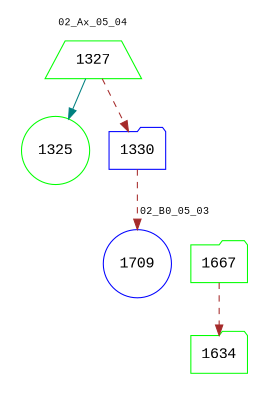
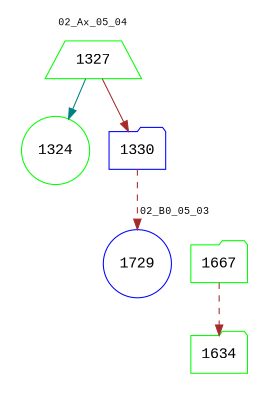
(113, 100) -> (113, 100)
(56, 150) -> (56, 150)
(137, 264) -> (137, 264)
